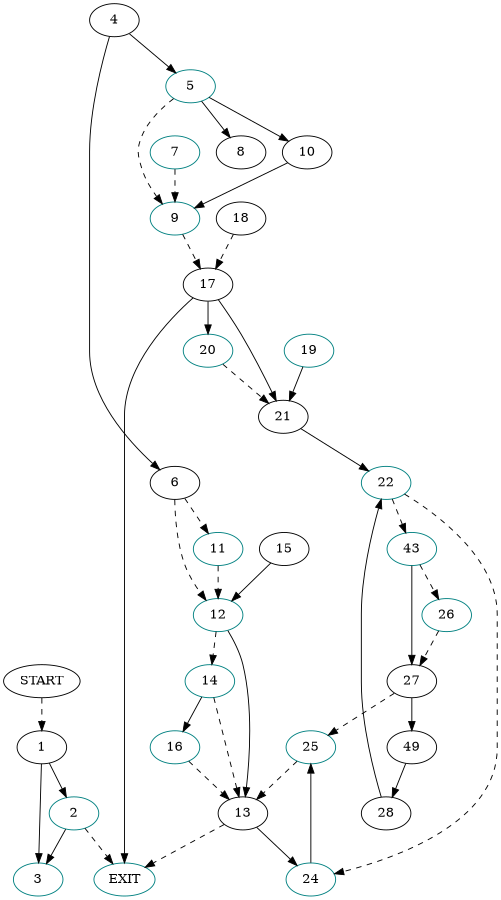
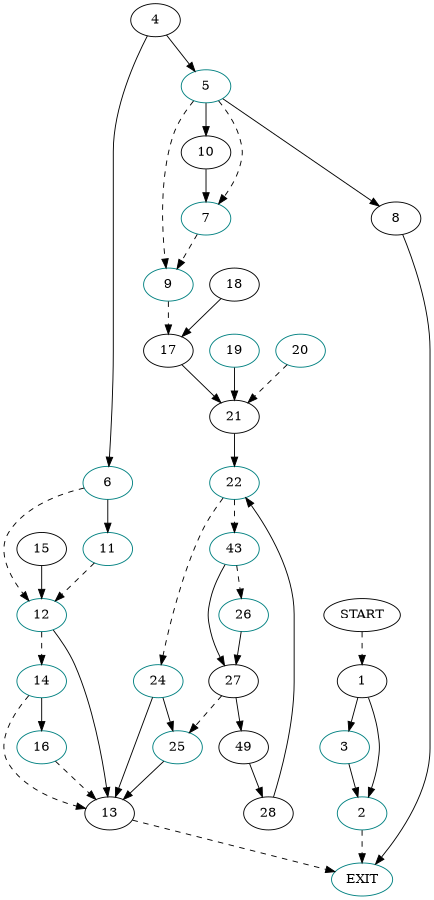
none -> (242, 148)
(245, 183) -> (206, 181)
(227, 247) -> (205, 314)
(208, 313) -> none
(175, 483) -> (108, 483)
(194, 512) -> (108, 511)
(124, 565) -> (430, 550)
(432, 644) -> (239, 643)
(280, 777) -> (147, 777)
(58, 842) -> (352, 776)
(273, 843) -> (136, 743)
